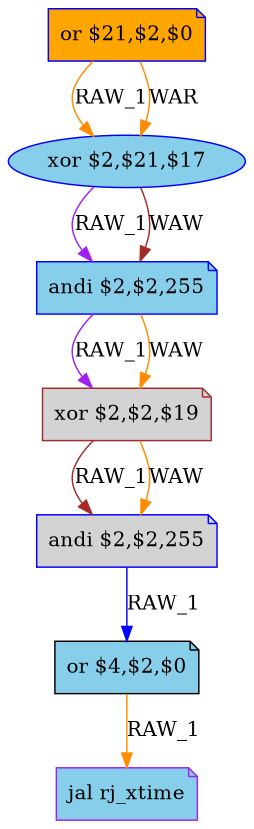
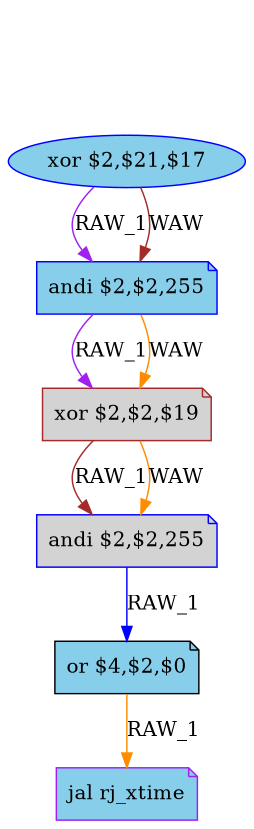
(127, 35) -> none
